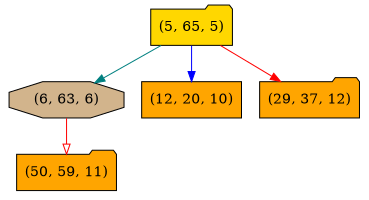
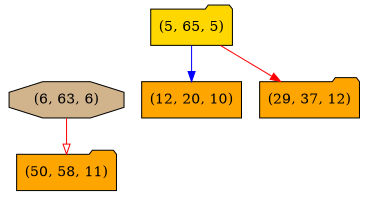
(132, 62) -> none
(67, 172) -> (67, 172)
